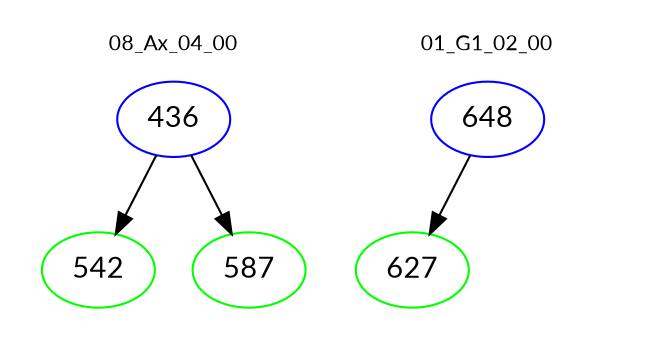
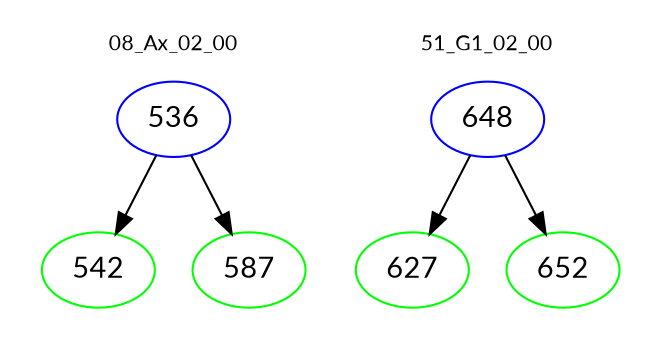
(174, 45) -> (174, 45)
(488, 45) -> (488, 45)
(174, 119) -> (174, 119)
none -> (563, 270)
